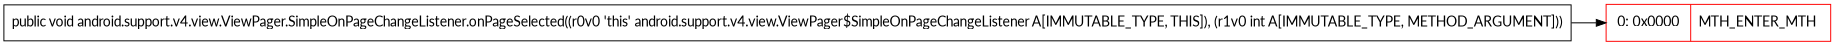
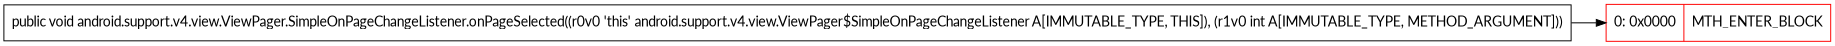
(1757, 22) -> (1757, 22)
